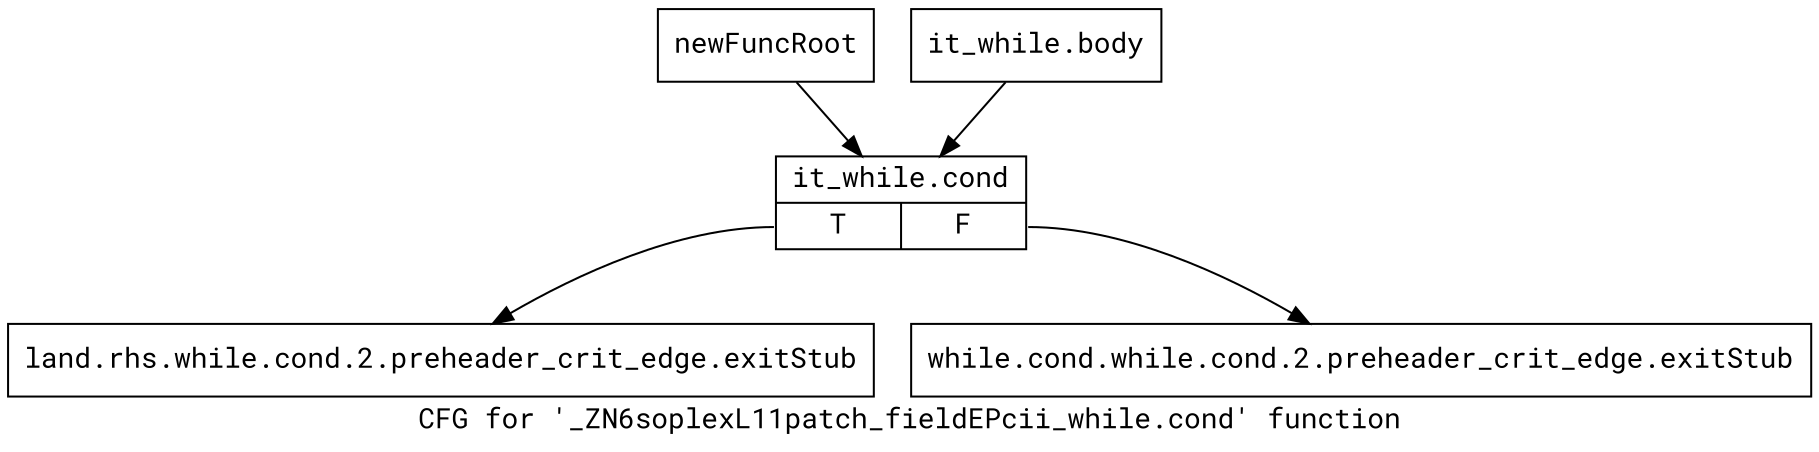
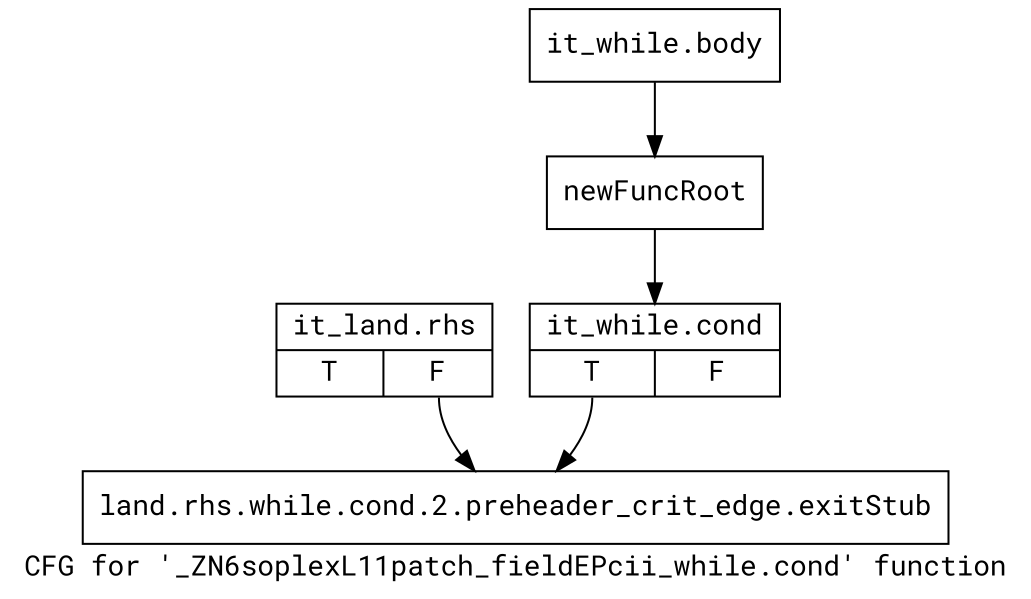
(980, 111) -> (655, 109)
none -> (384, 350)
(1361, 360) -> none
